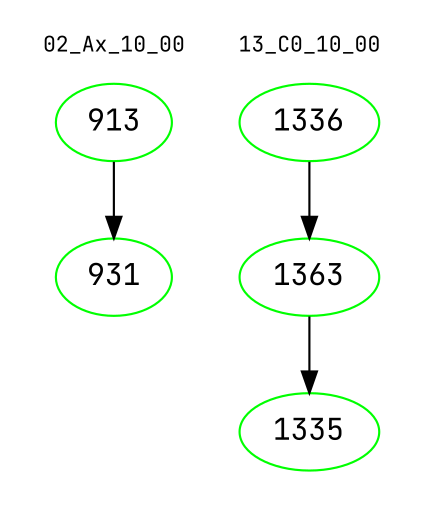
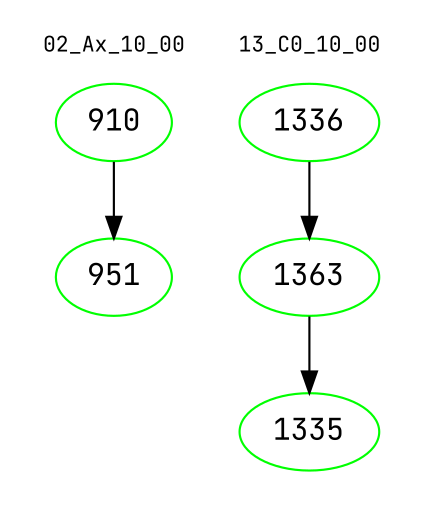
(114, 122) -> (114, 122)
(114, 277) -> (114, 277)
